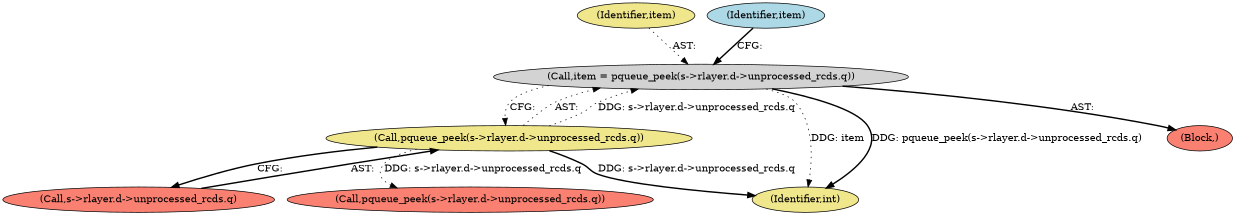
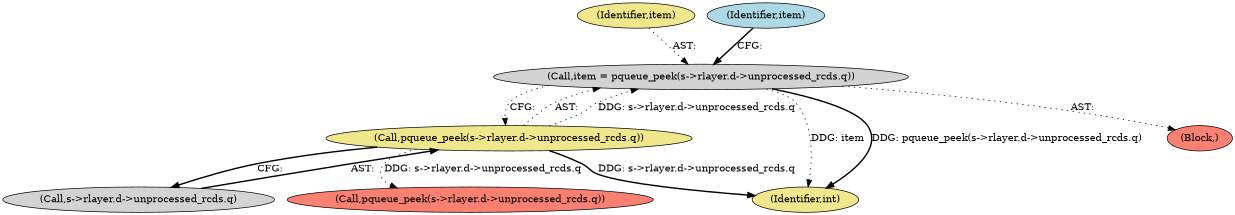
(1006, 102) -> (1006, 102)
(139, 200) -> (139, 200)
